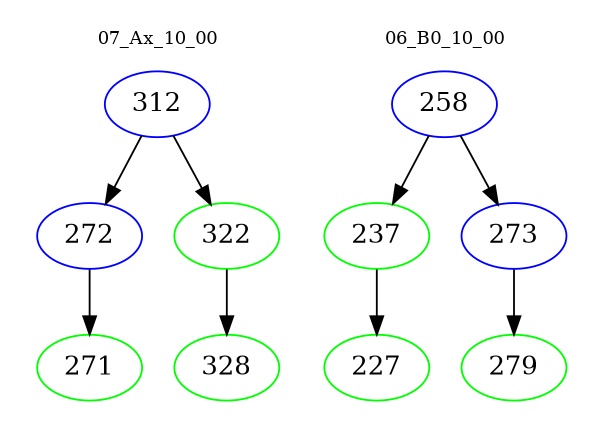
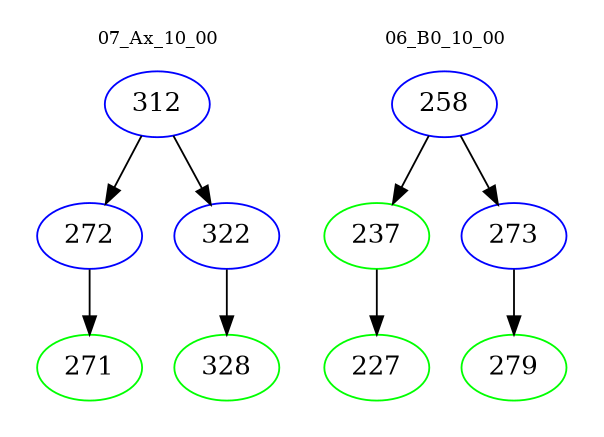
(227, 236) -> (227, 236)
